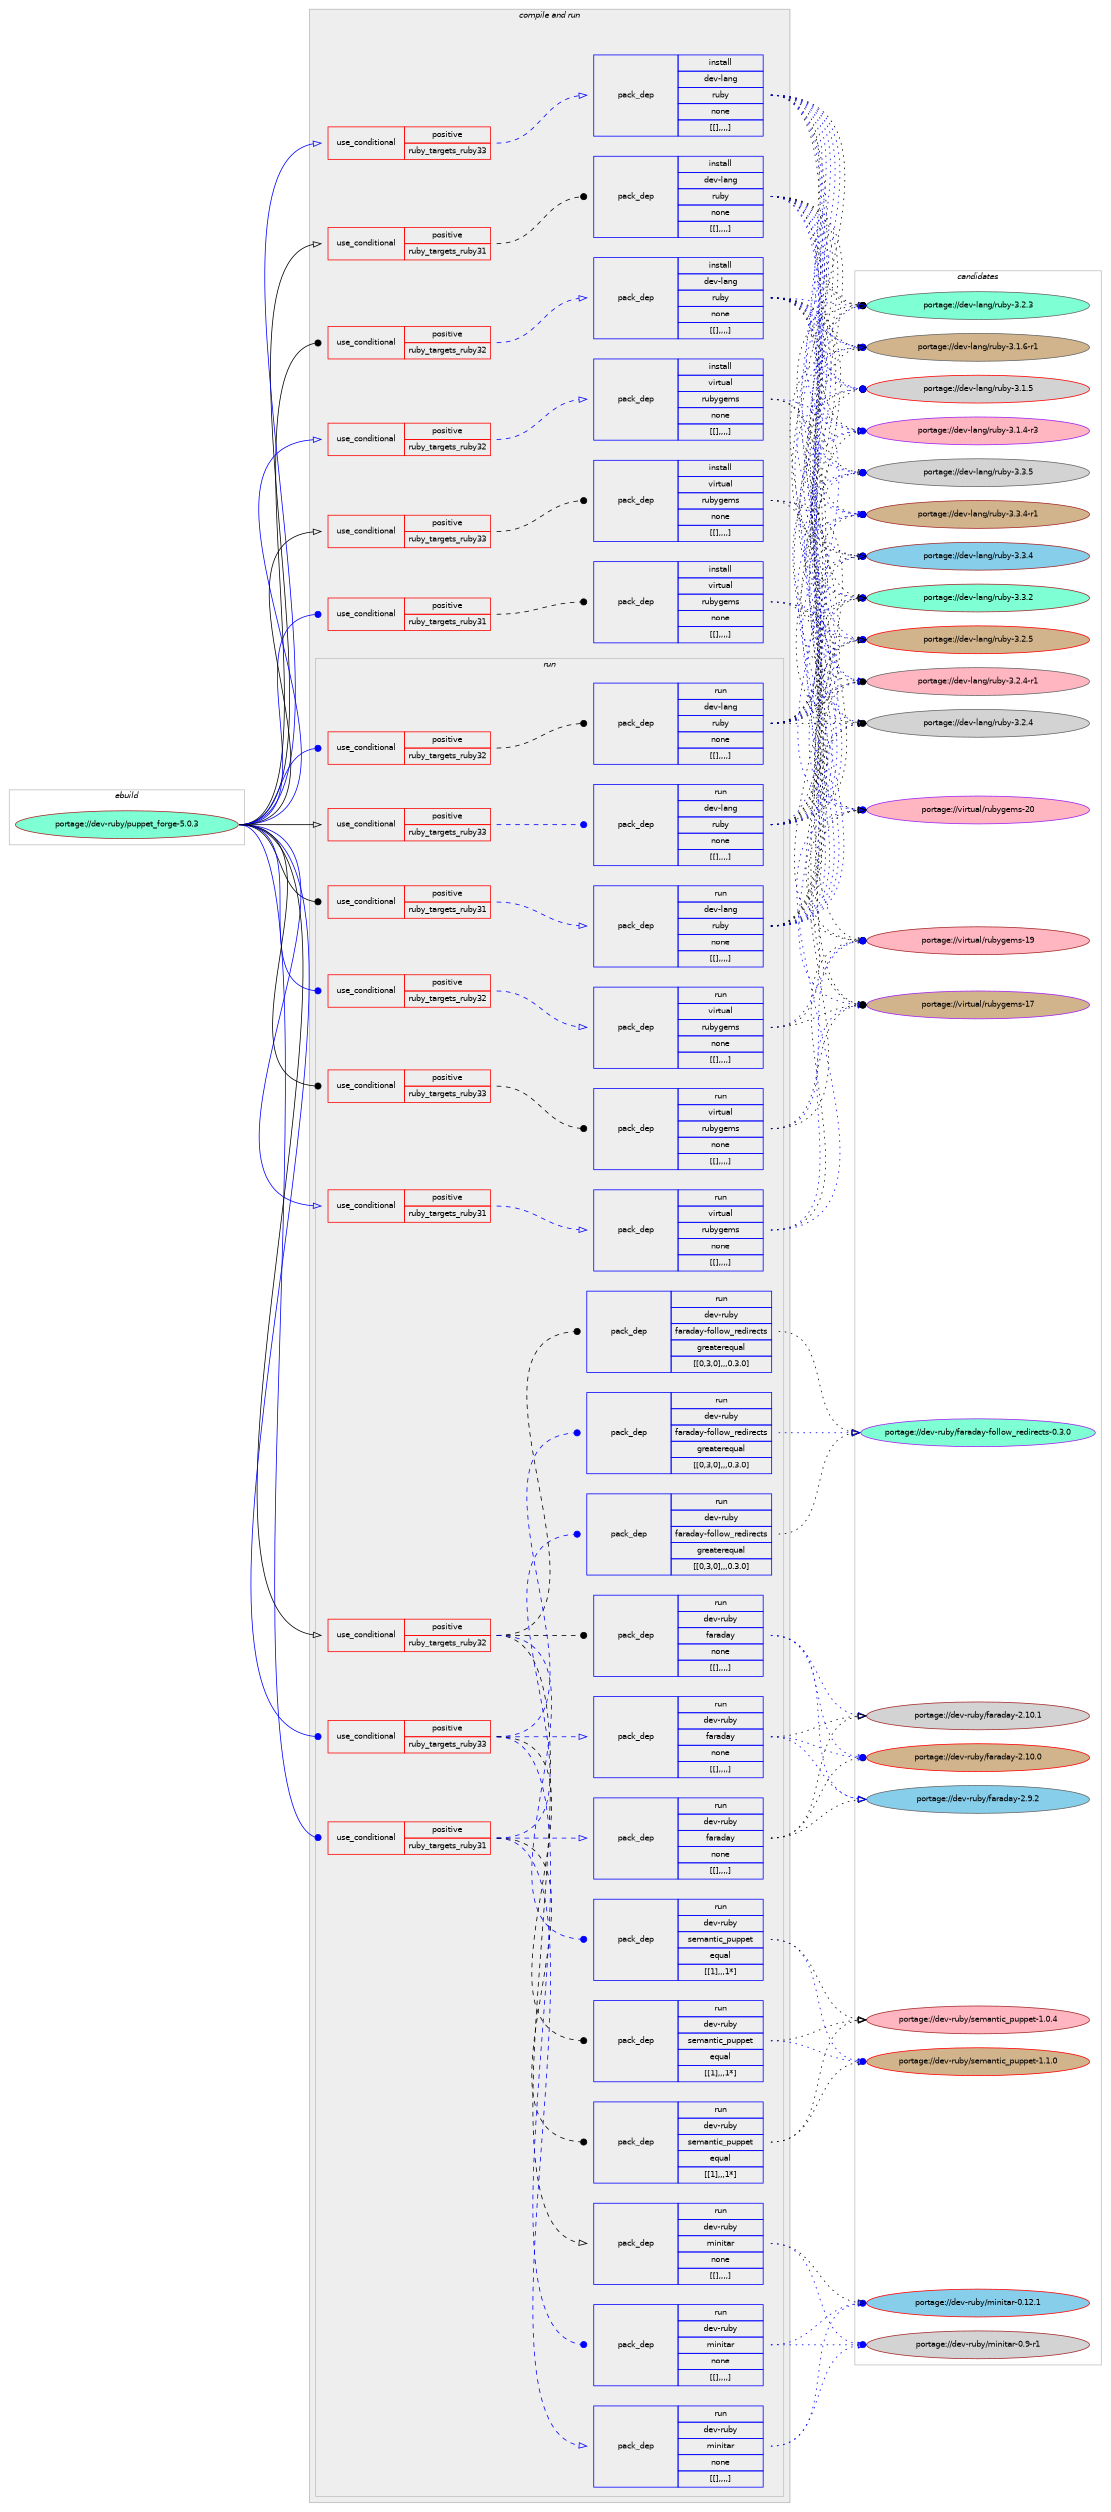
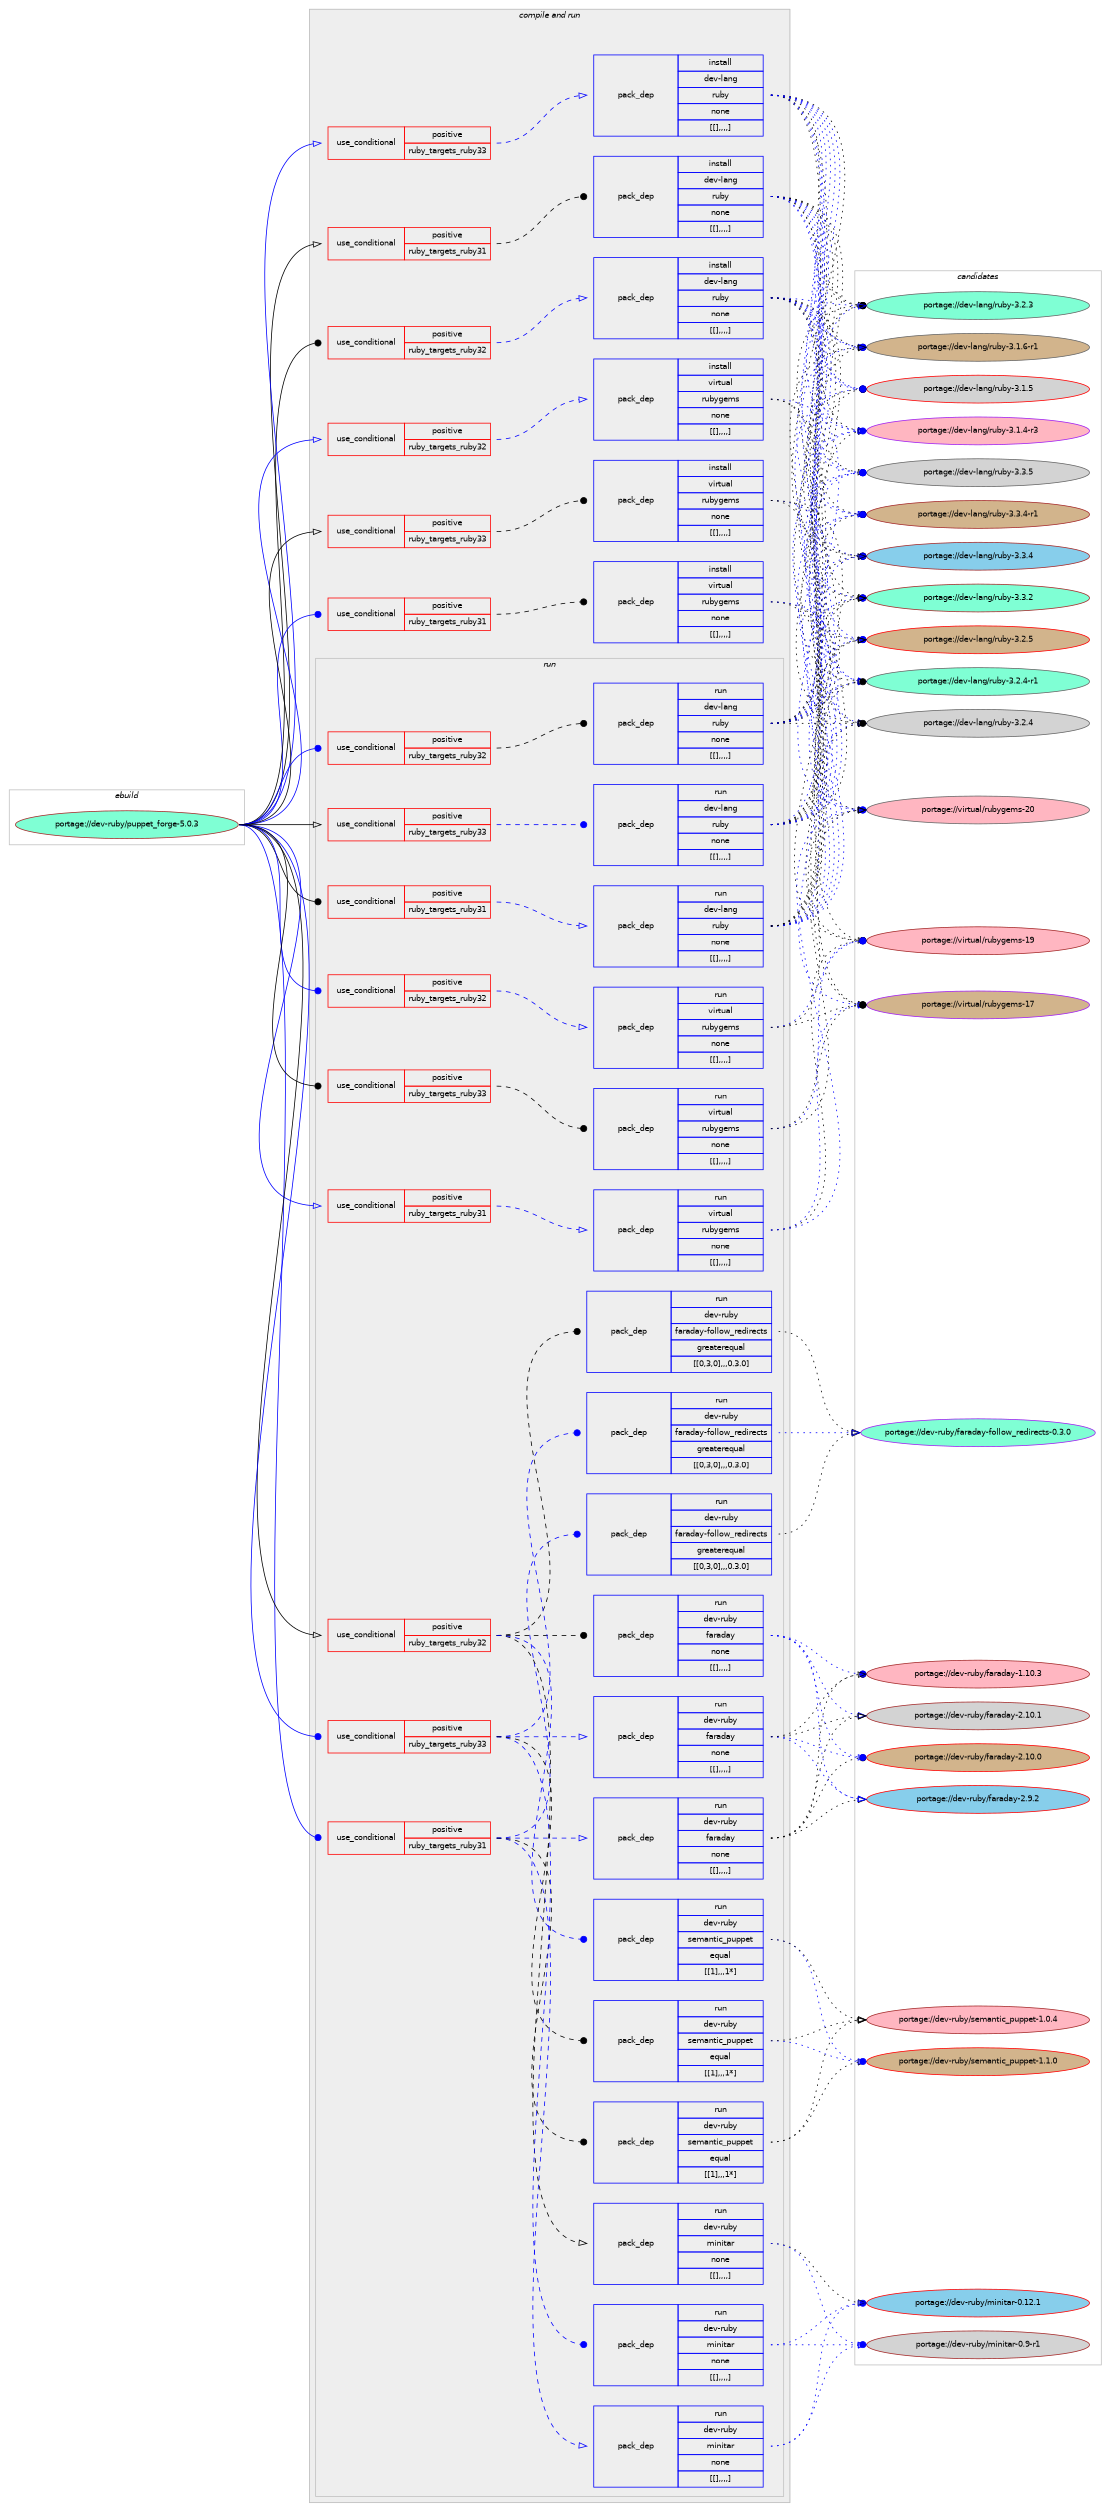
(978, 682) -> (978, 682)
(978, 810) -> (978, 810)
none -> (978, 1674)
(978, 1799) -> (978, 1799)
